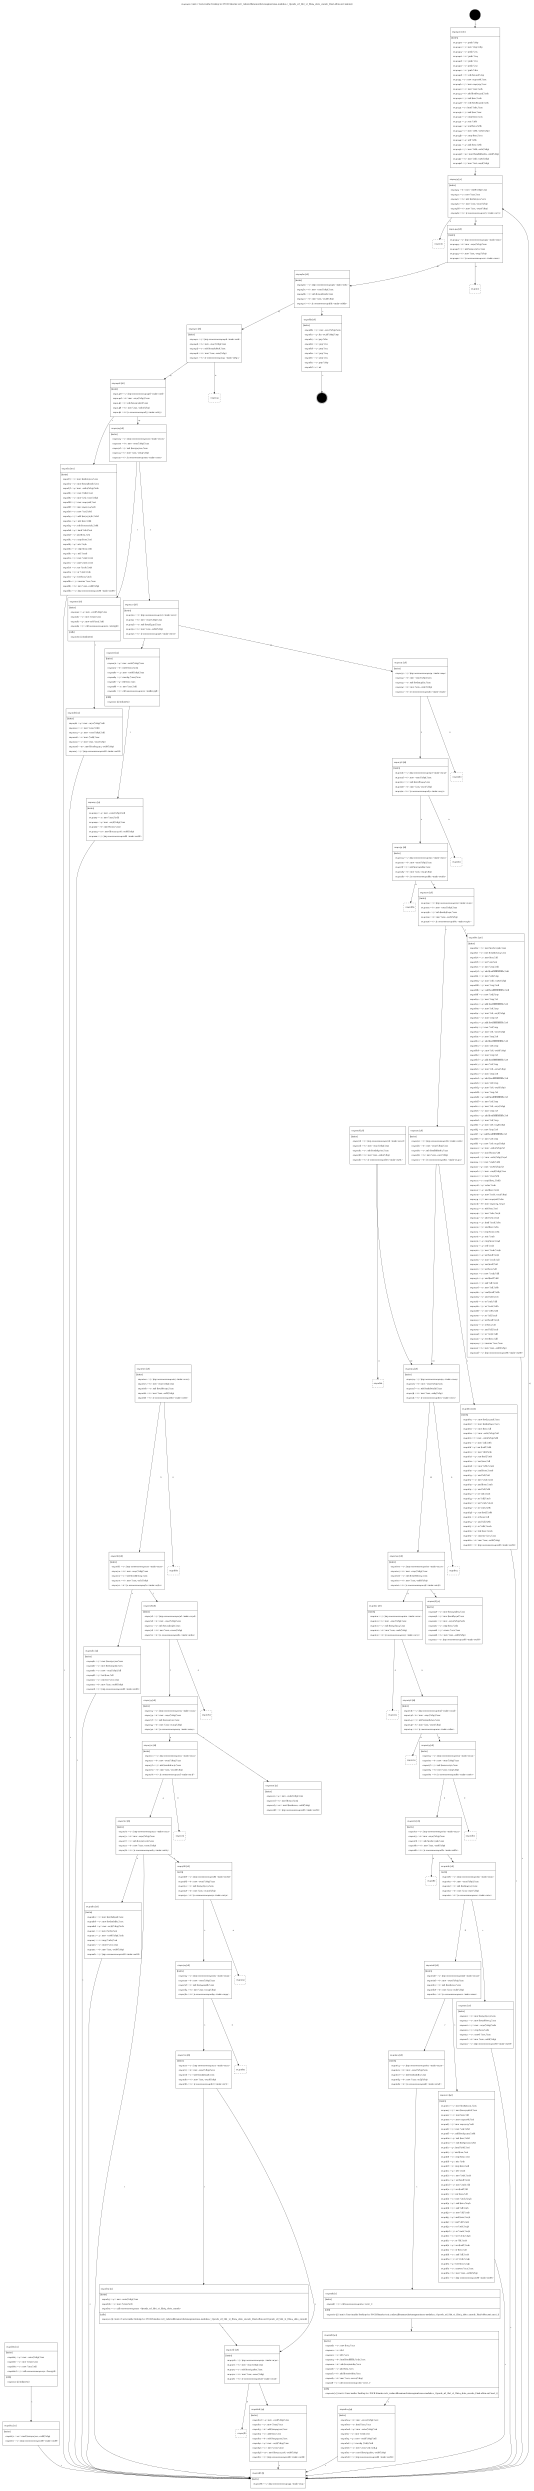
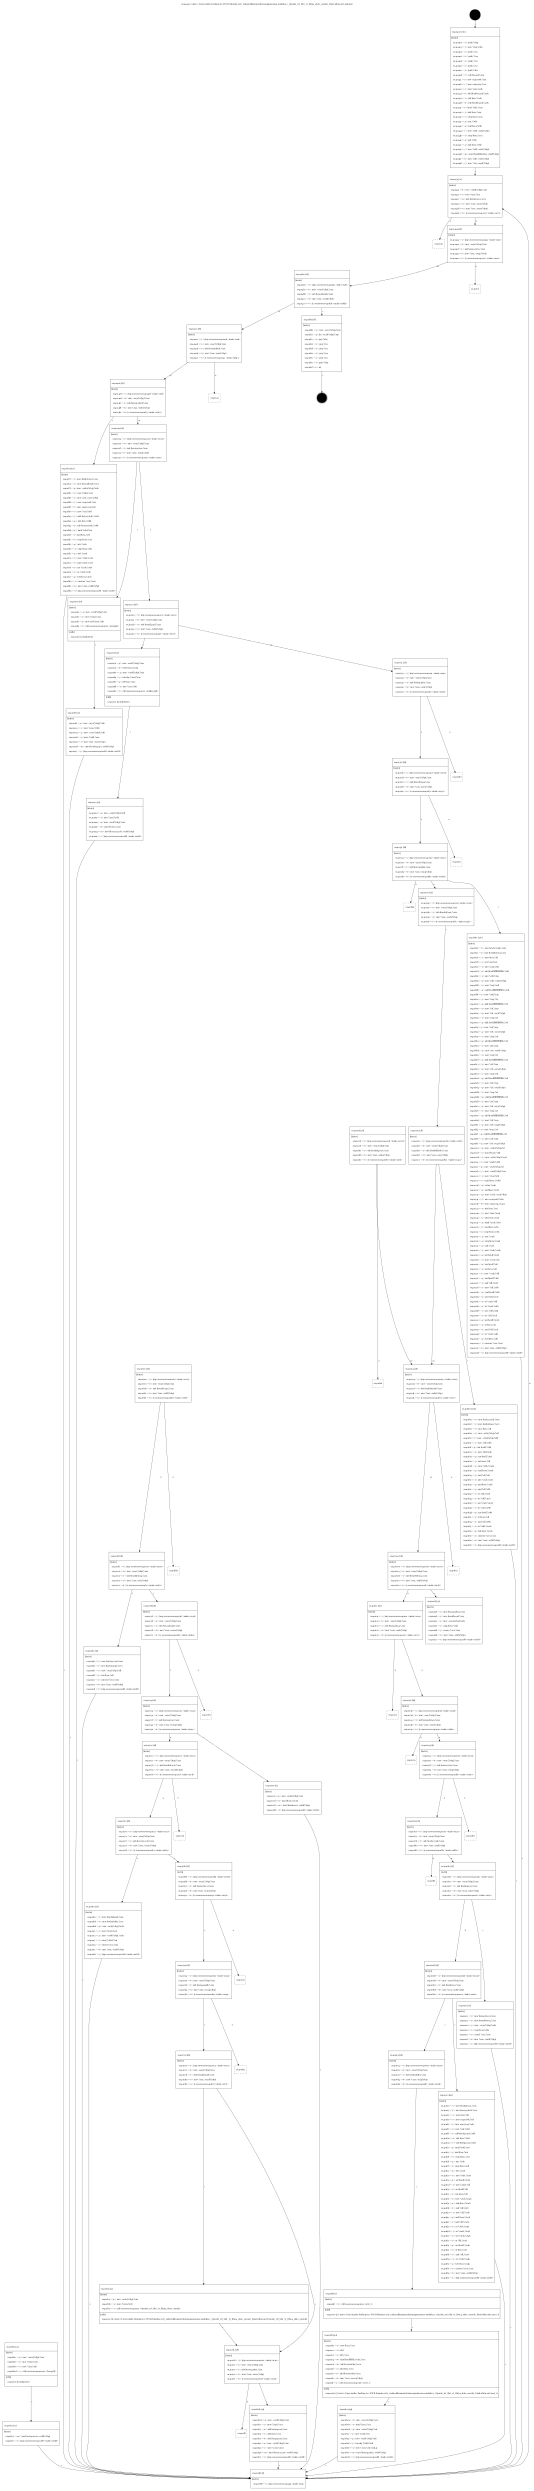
(464, 930) -> (482, 897)
(100, 2226) -> (320, 2141)
